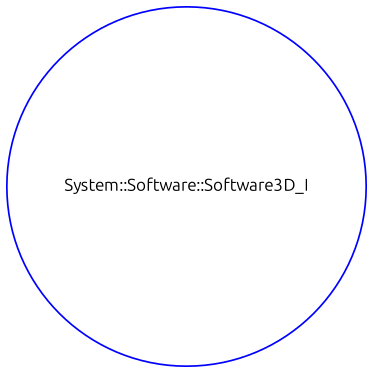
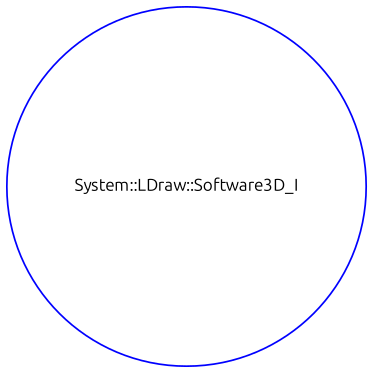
(187, 187) -> (187, 187)
